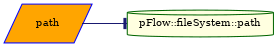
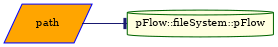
(200, 24) -> (200, 24)
